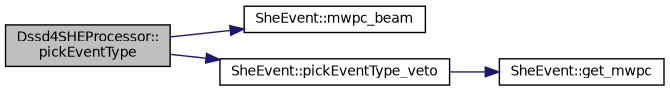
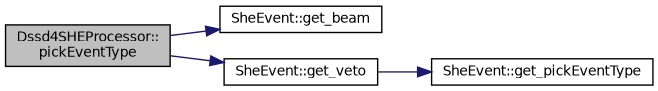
(335, 19) -> (301, 19)
(335, 72) -> (301, 72)
(582, 72) -> (542, 72)
